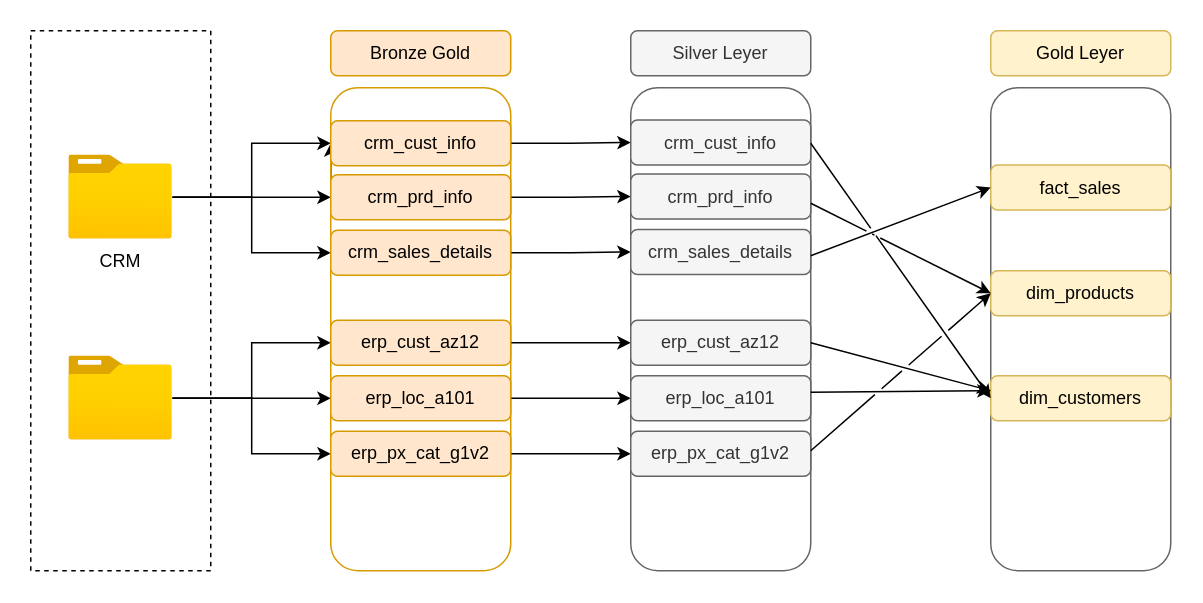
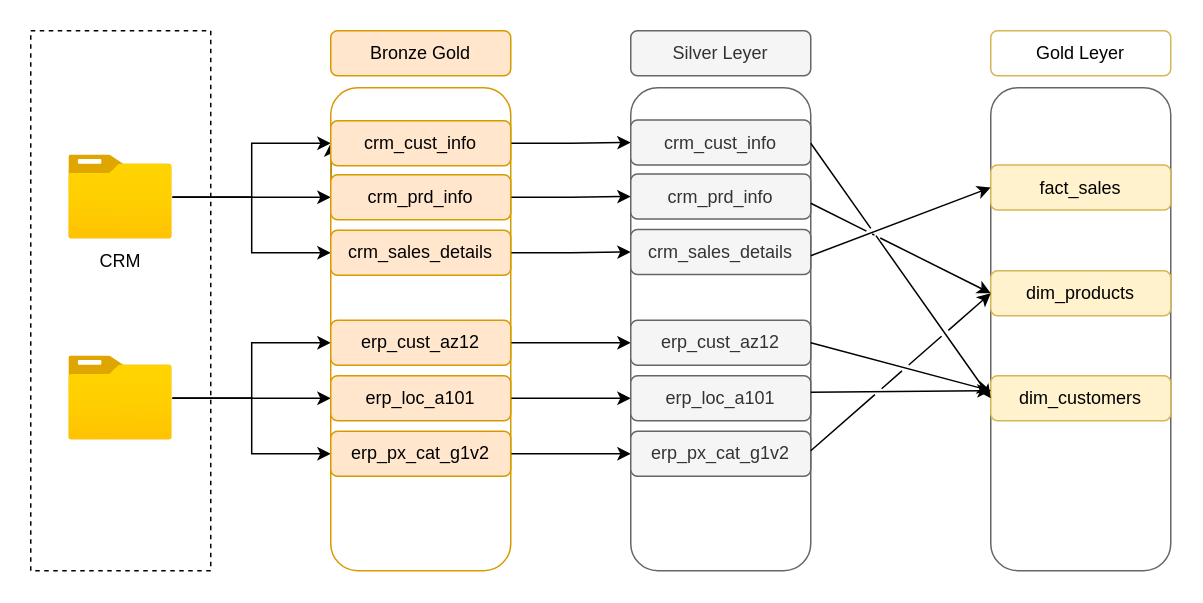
(1081, 53) -> (1081, 53)
